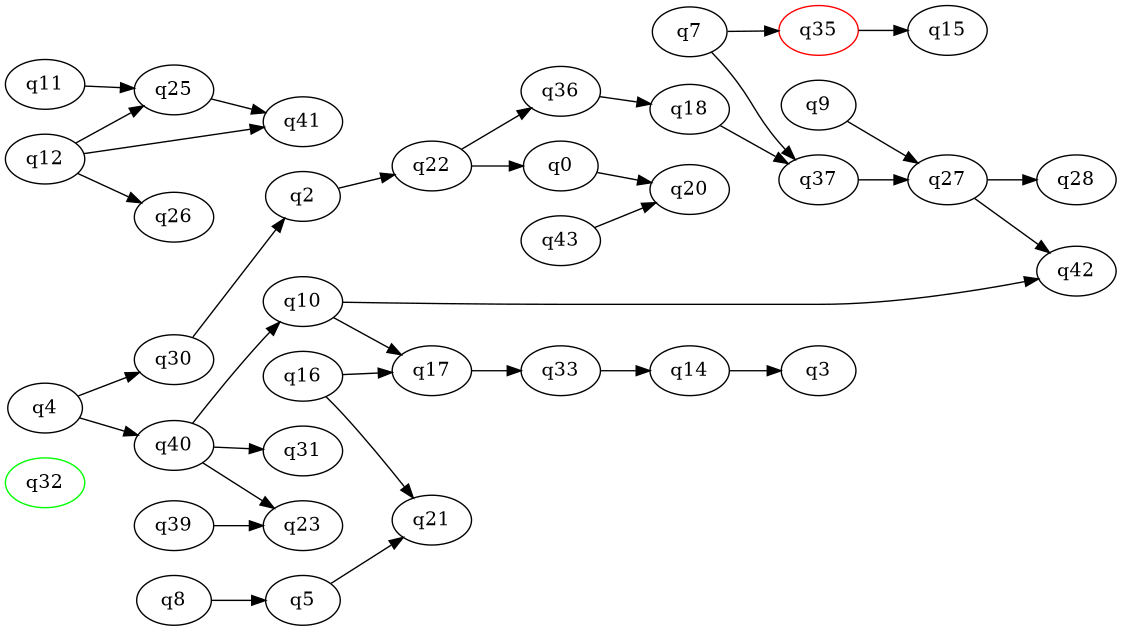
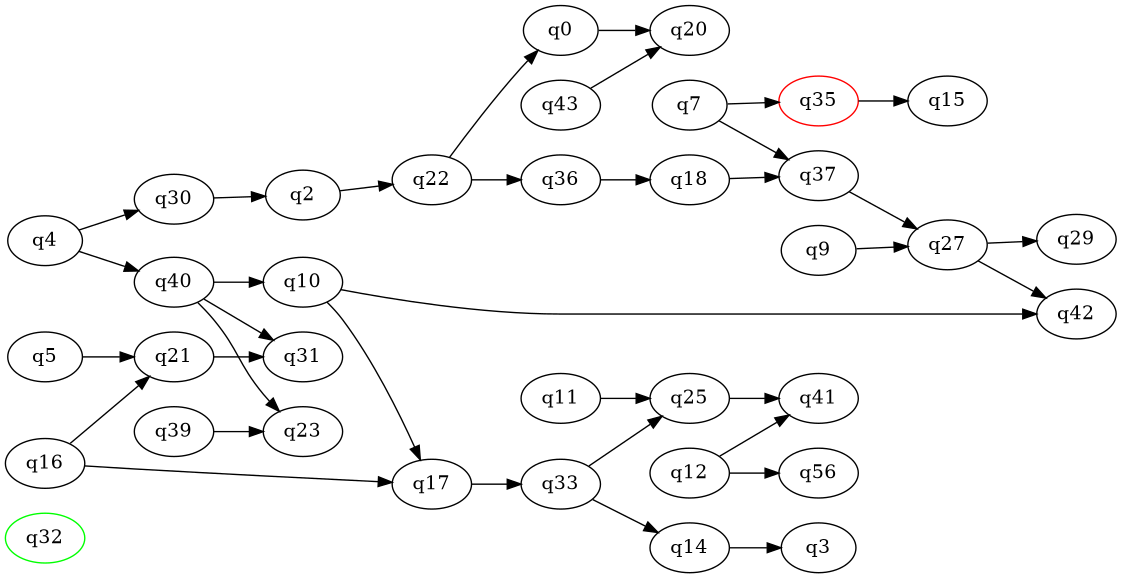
(103, 128) -> (620, 445)
(1076, 180) -> (1076, 239)
(174, 217) -> (819, 473)
none -> (229, 357)
(174, 600) -> none
